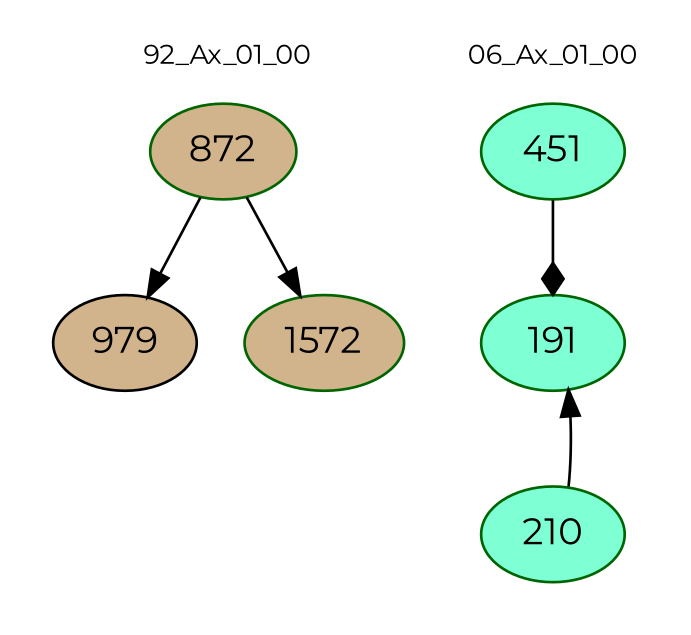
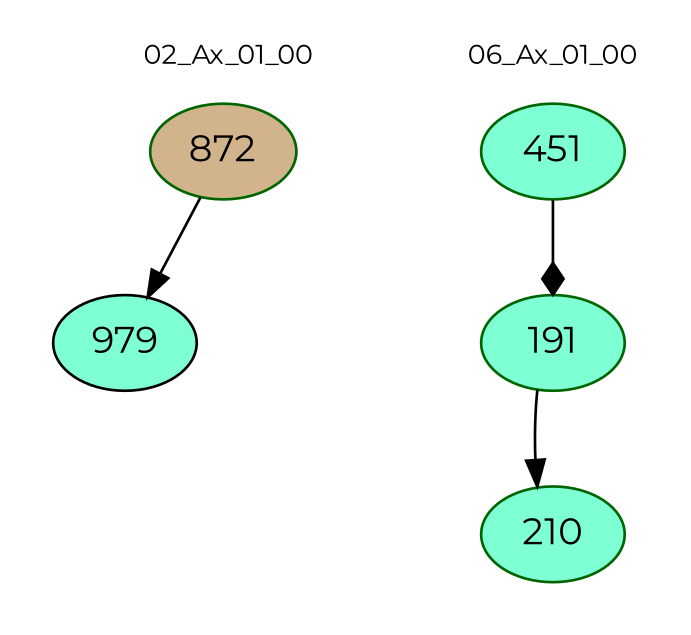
(229, 57) -> (229, 57)
(125, 343) -> (125, 343)
(324, 343) -> none
(571, 452) -> (535, 425)
